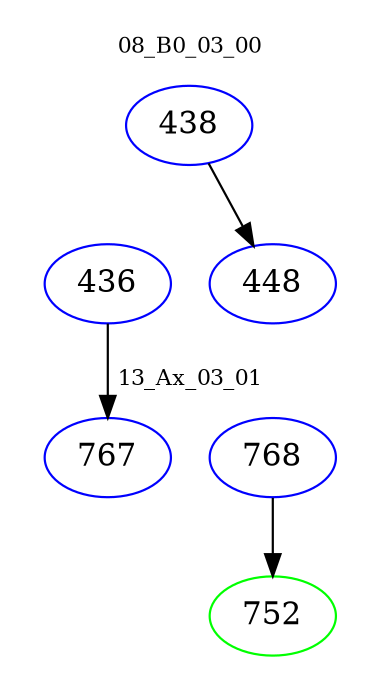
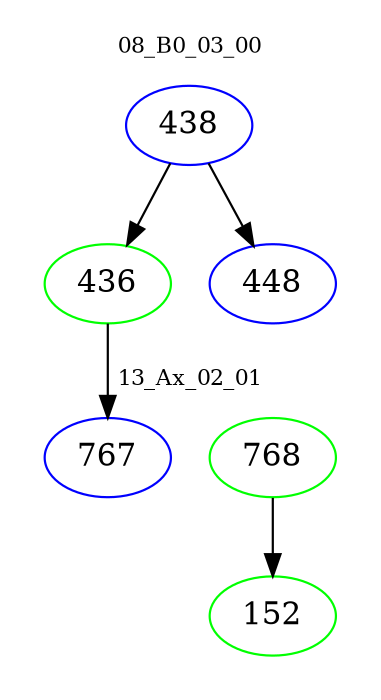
none -> (154, 194)
(108, 284) -> (108, 284)
(190, 380) -> (190, 380)
(273, 458) -> (273, 458)
(273, 616) -> (273, 616)
